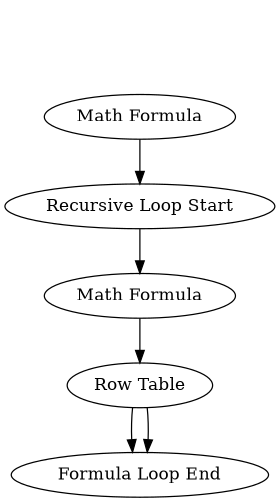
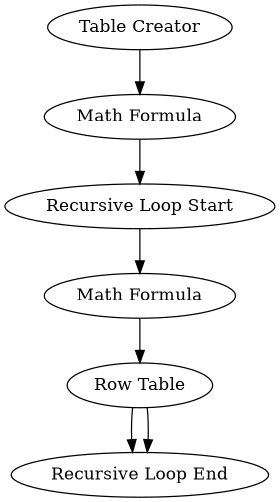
none -> (140, 27)
(140, 475) -> (140, 475)
